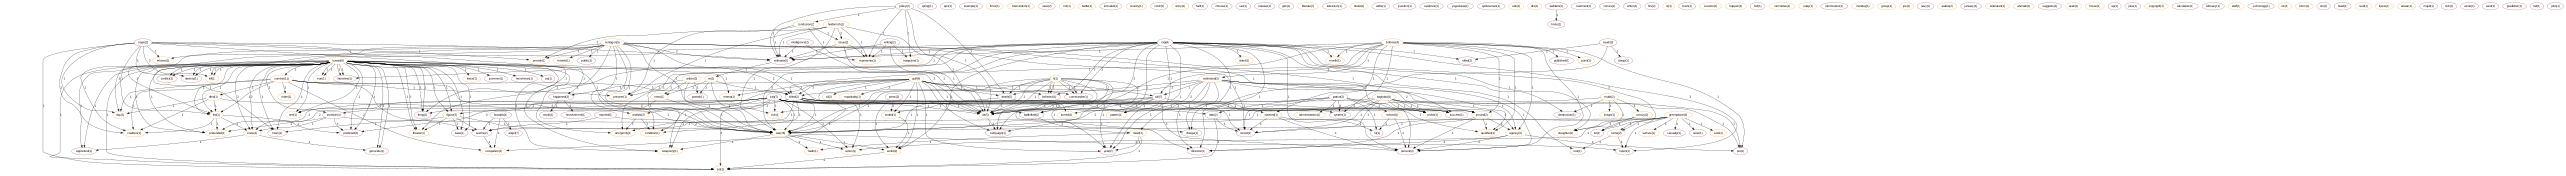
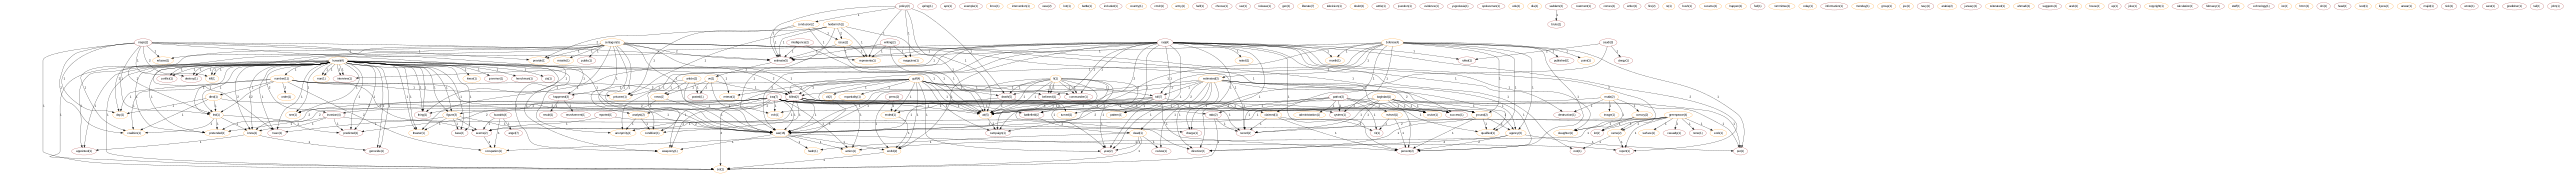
none -> (1161, 151)
